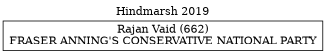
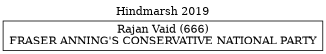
(163, 36) -> (163, 36)
